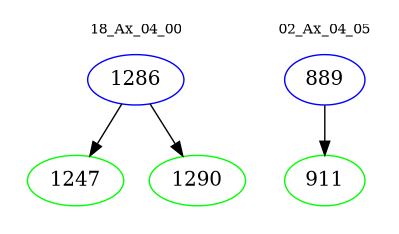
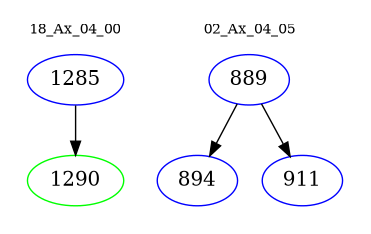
(136, 80) -> (76, 80)
(76, 181) -> none
none -> (197, 181)
(325, 181) -> (302, 181)
